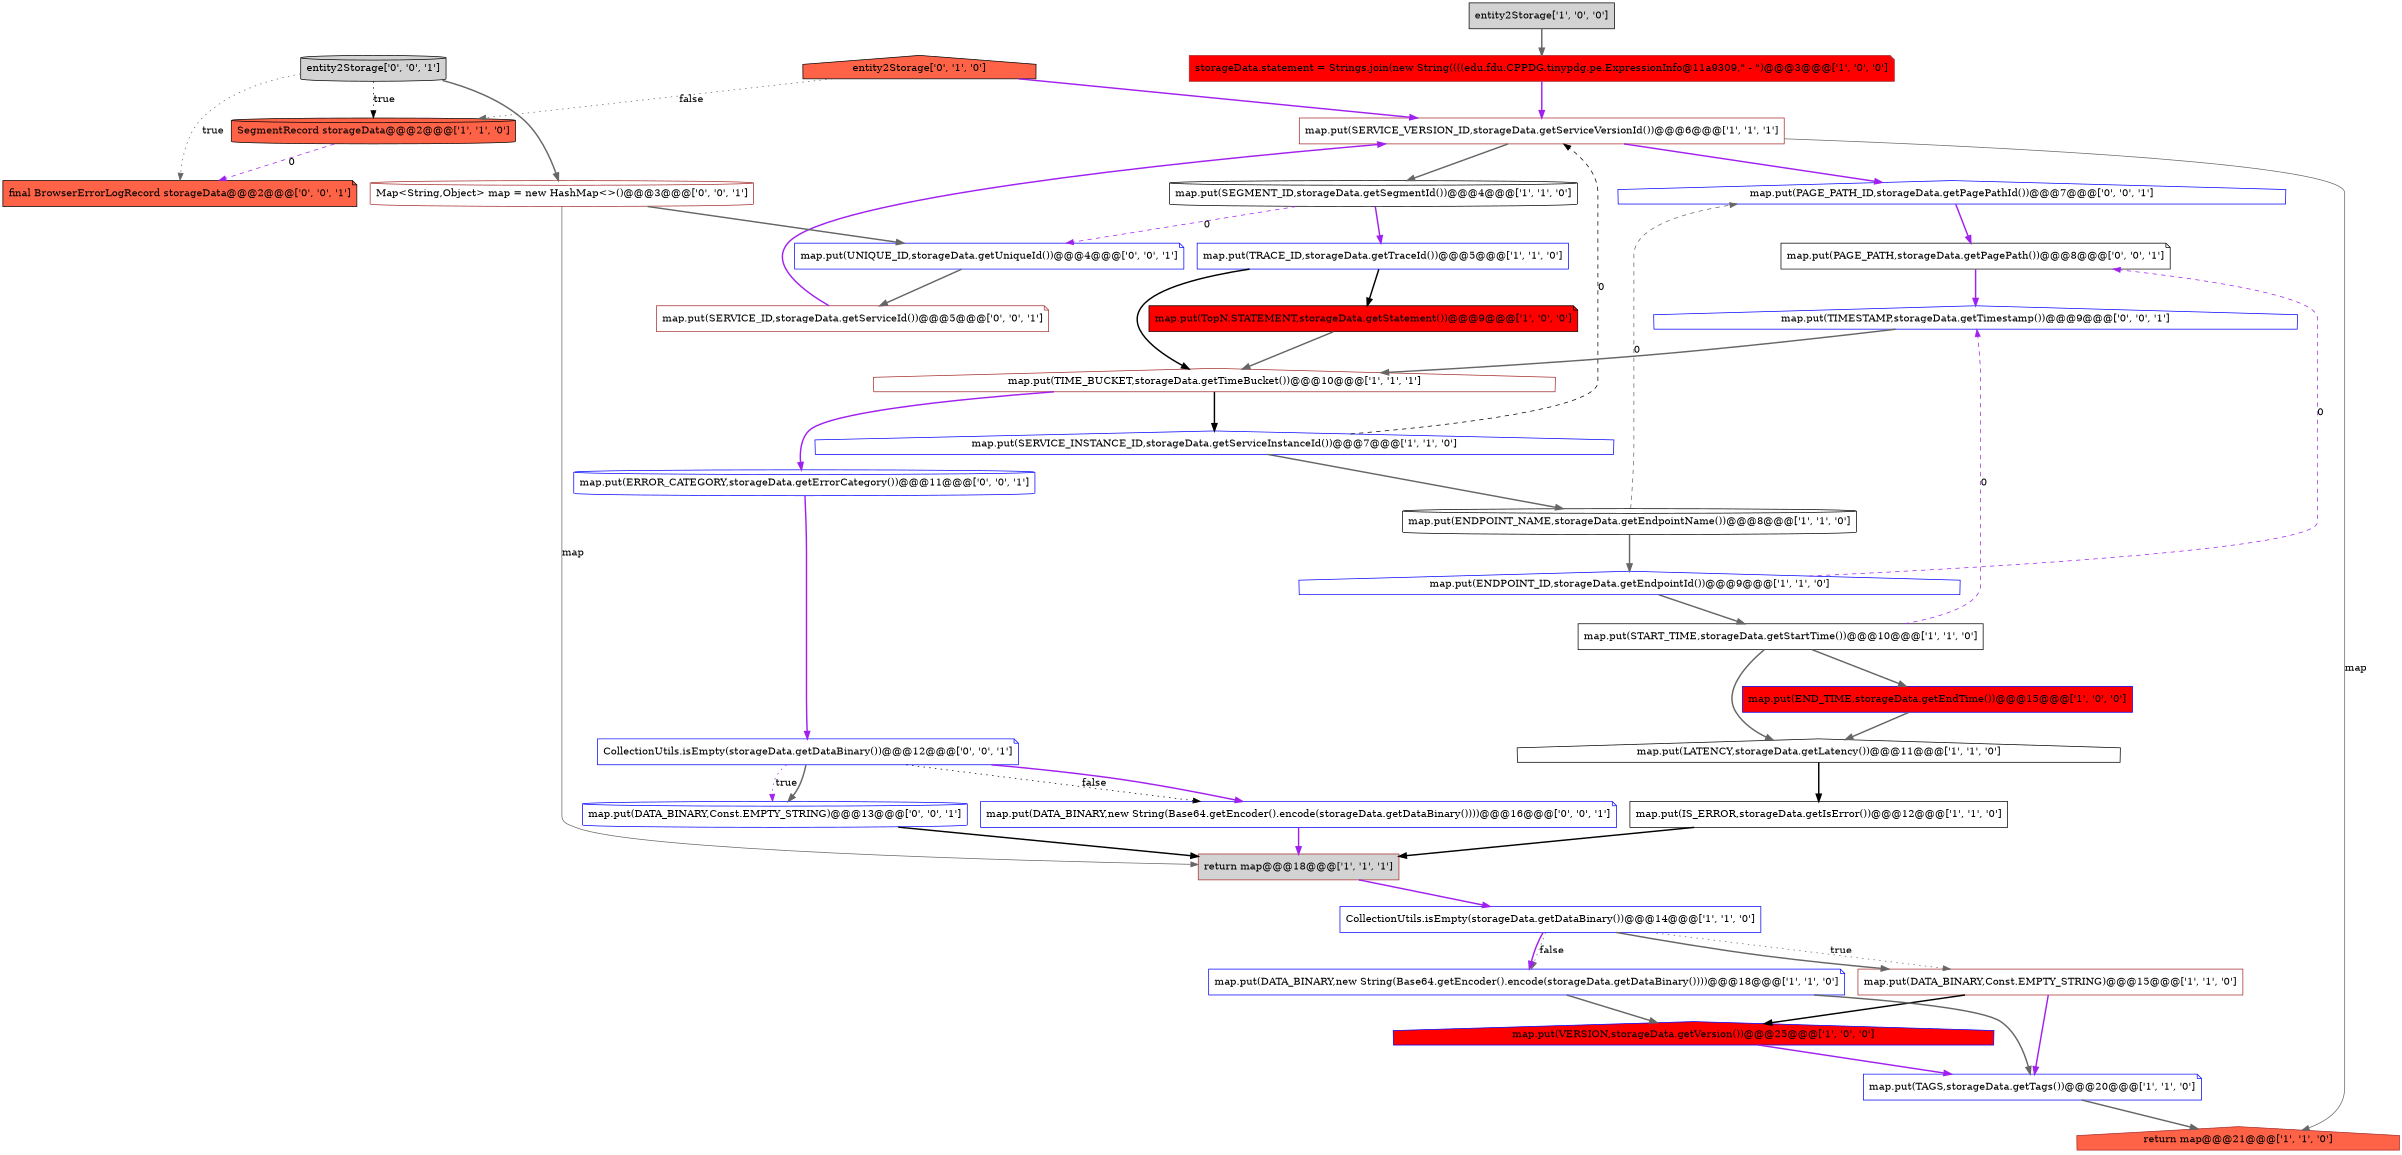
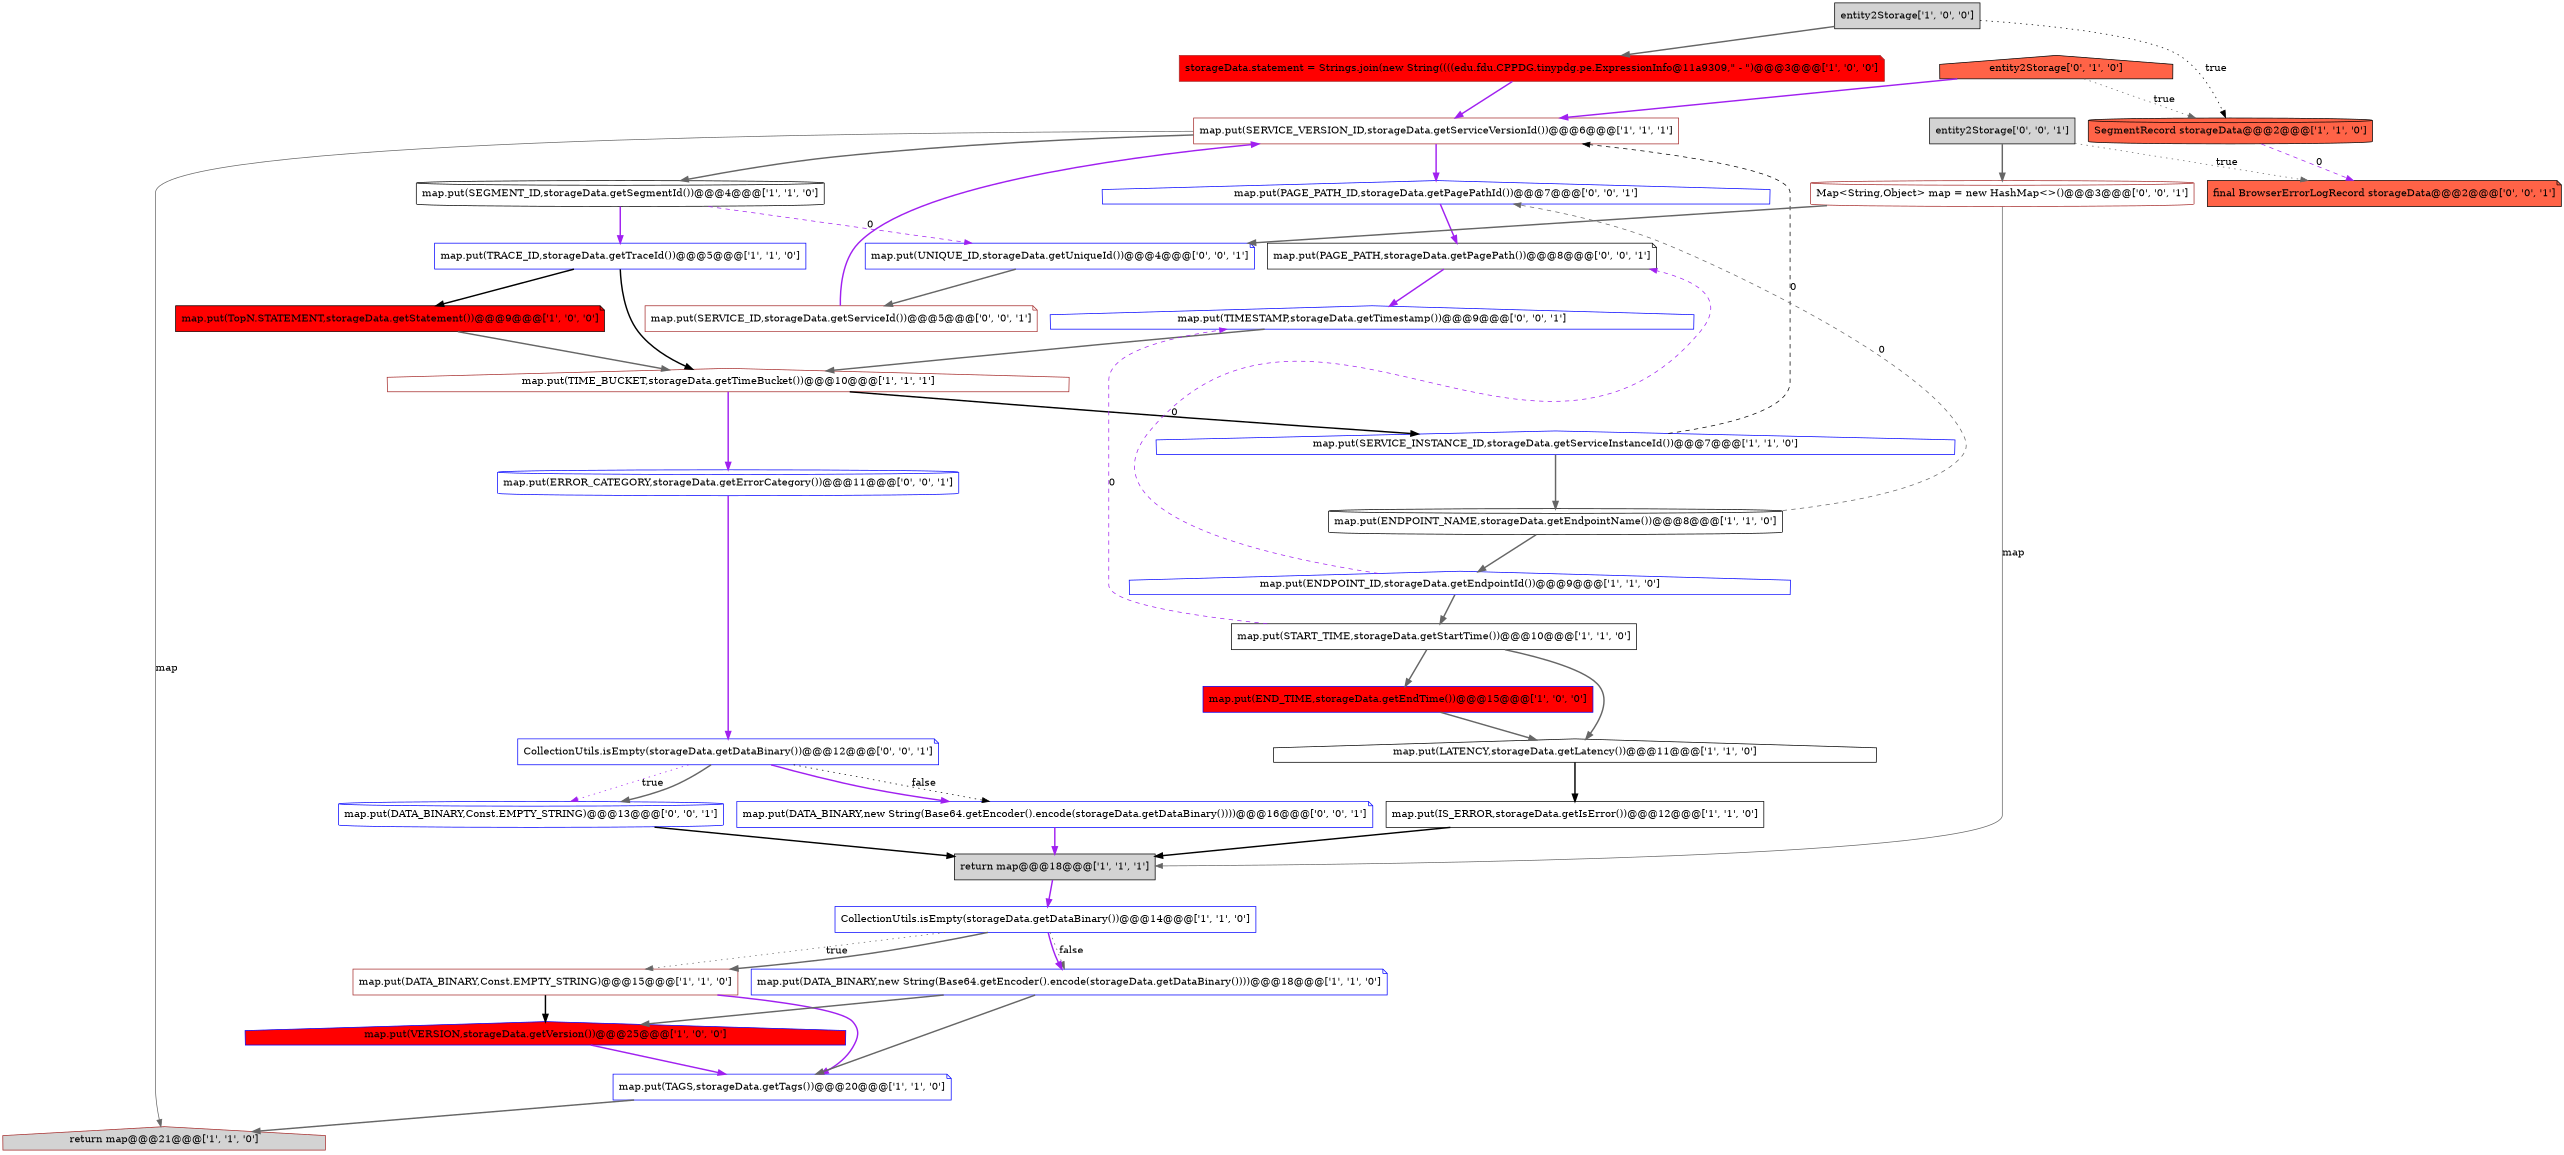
(373, 68) -> (2002, 131)
(373, 96) -> (2116, 36)
(691, 100) -> (2165, 100)
(1299, 867) -> (1055, 867)
(2238, 1140) -> (164, 1140)
